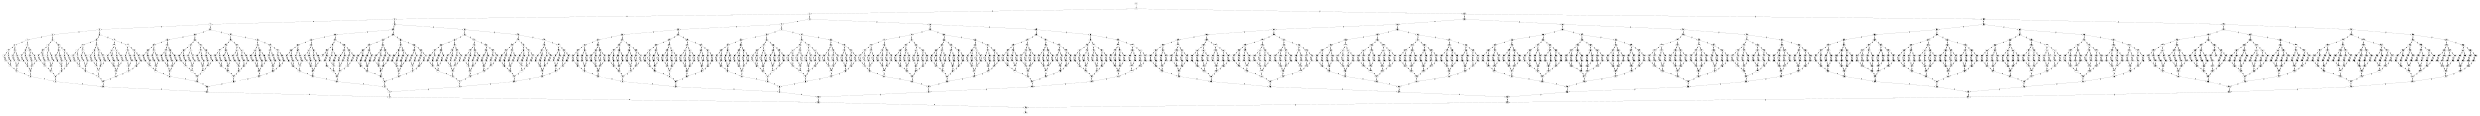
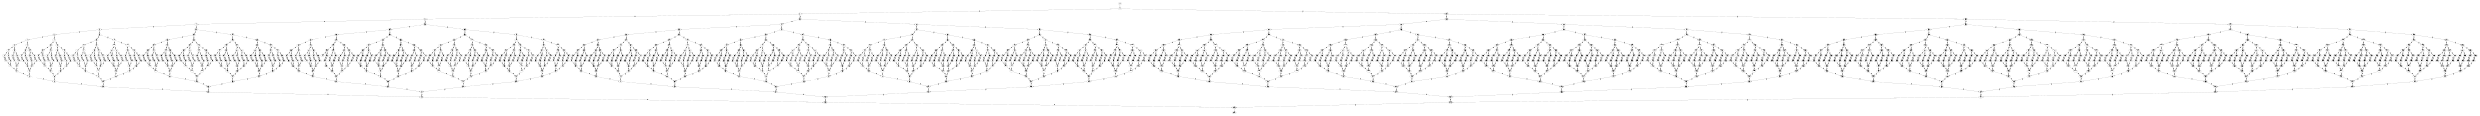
none -> (2214, 61)
